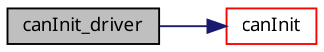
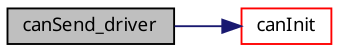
(83, 26) -> (91, 26)
